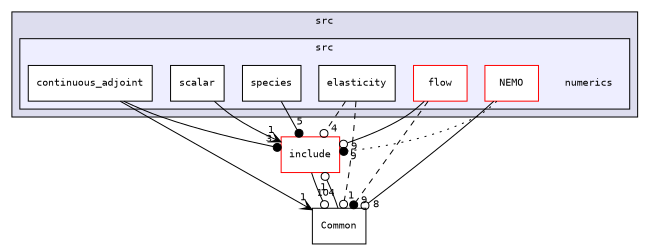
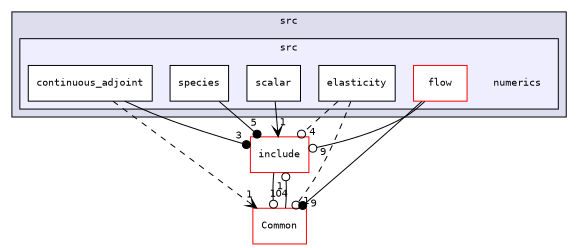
(512, 83) -> none
(392, 151) -> (364, 153)
(212, 153) -> (181, 152)
(339, 226) -> (280, 226)
